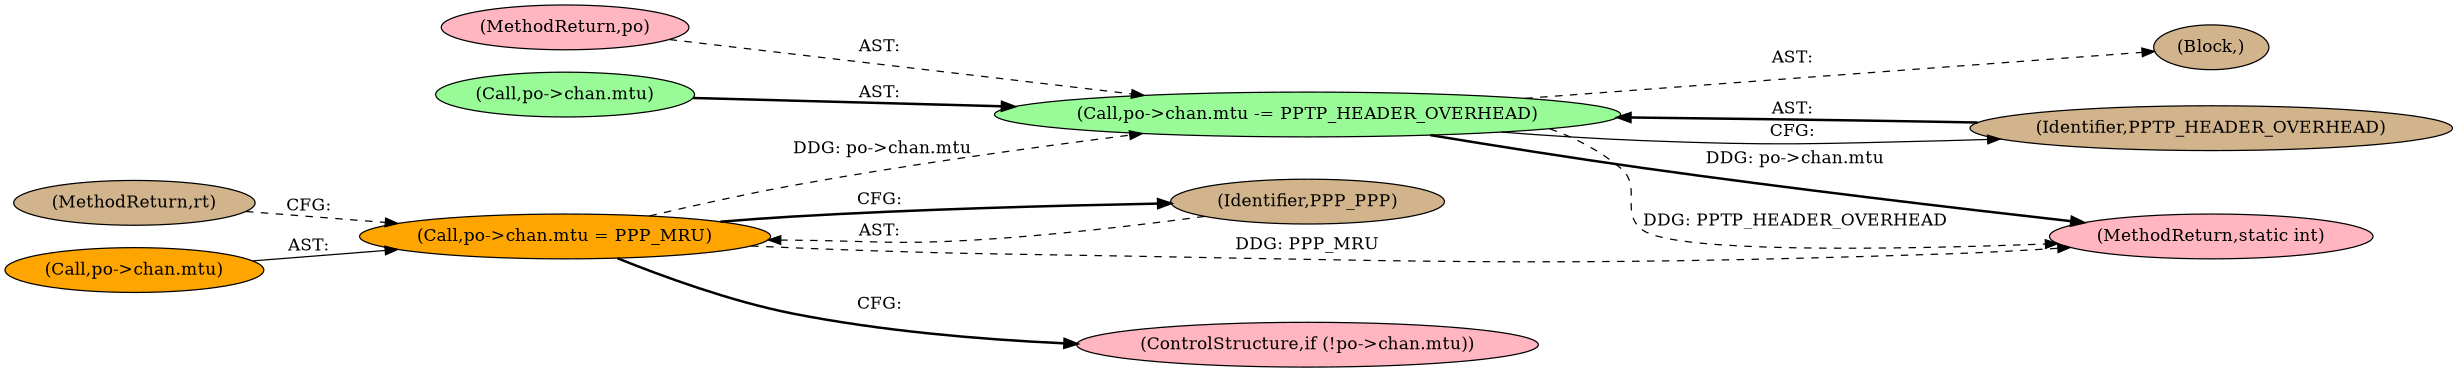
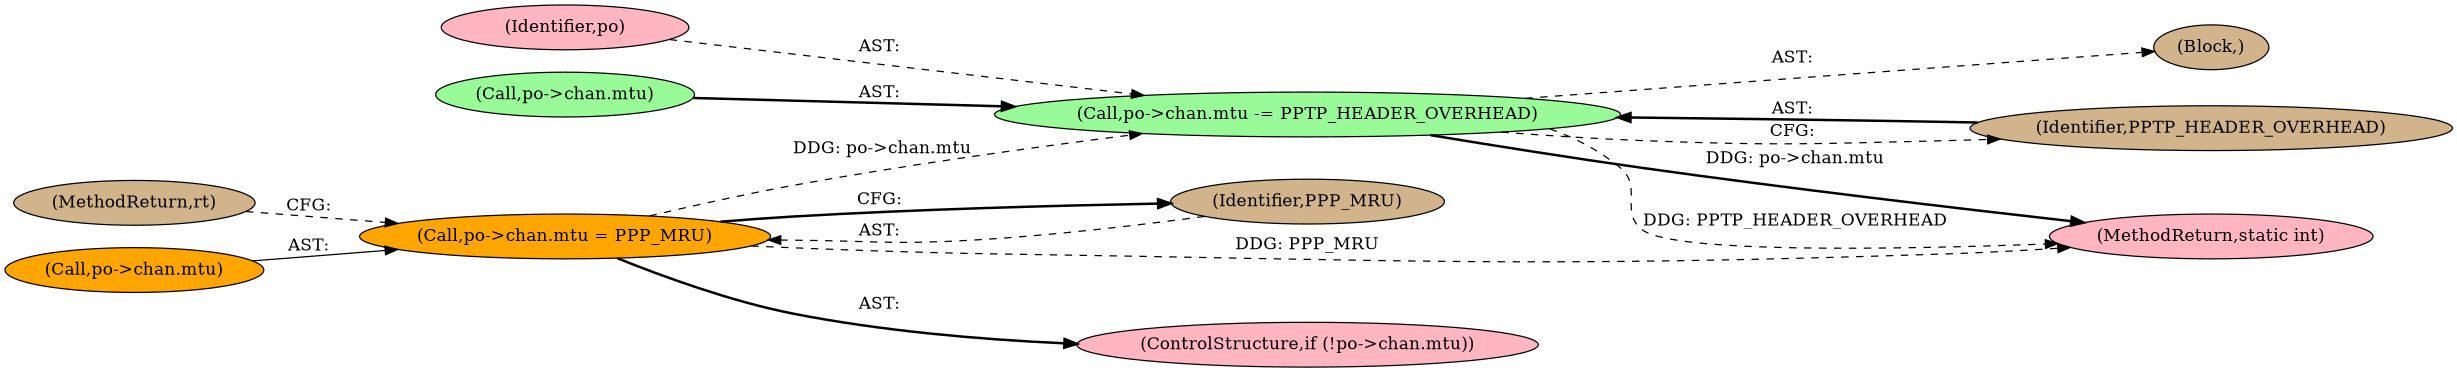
(565, 27) -> (565, 27)
(1744, 144) -> (1744, 144)
(1308, 202) -> (1308, 202)
(883, 304) -> (883, 304)
